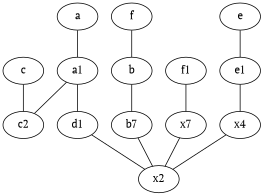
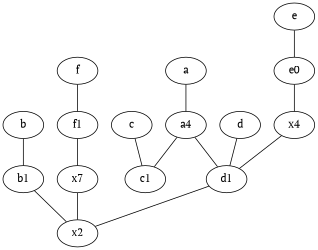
(132, 44) -> (78, 98)
(78, 71) -> (186, 125)
(240, 71) -> (294, 71)
(23, 125) -> (145, 179)
(132, 125) -> (23, 179)
none -> (240, 125)
(199, 152) -> (260, 152)
